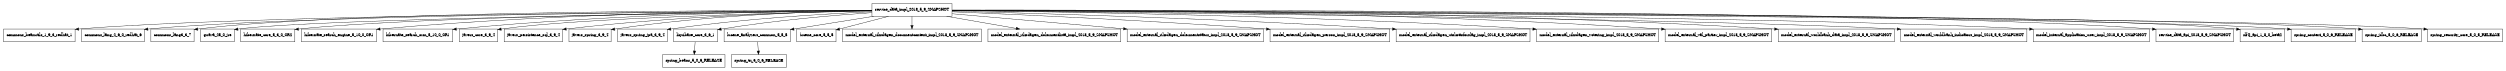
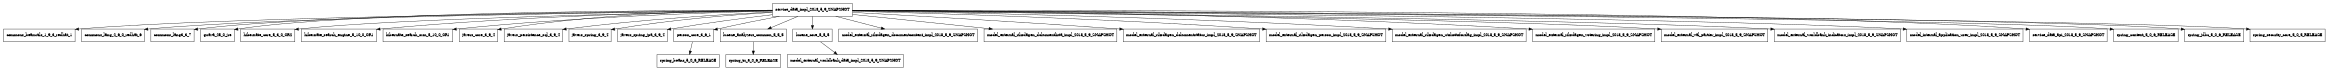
(1363, 14) -> (828, 47)
(696, 35) -> (694, 35)
(2262, 35) -> none
